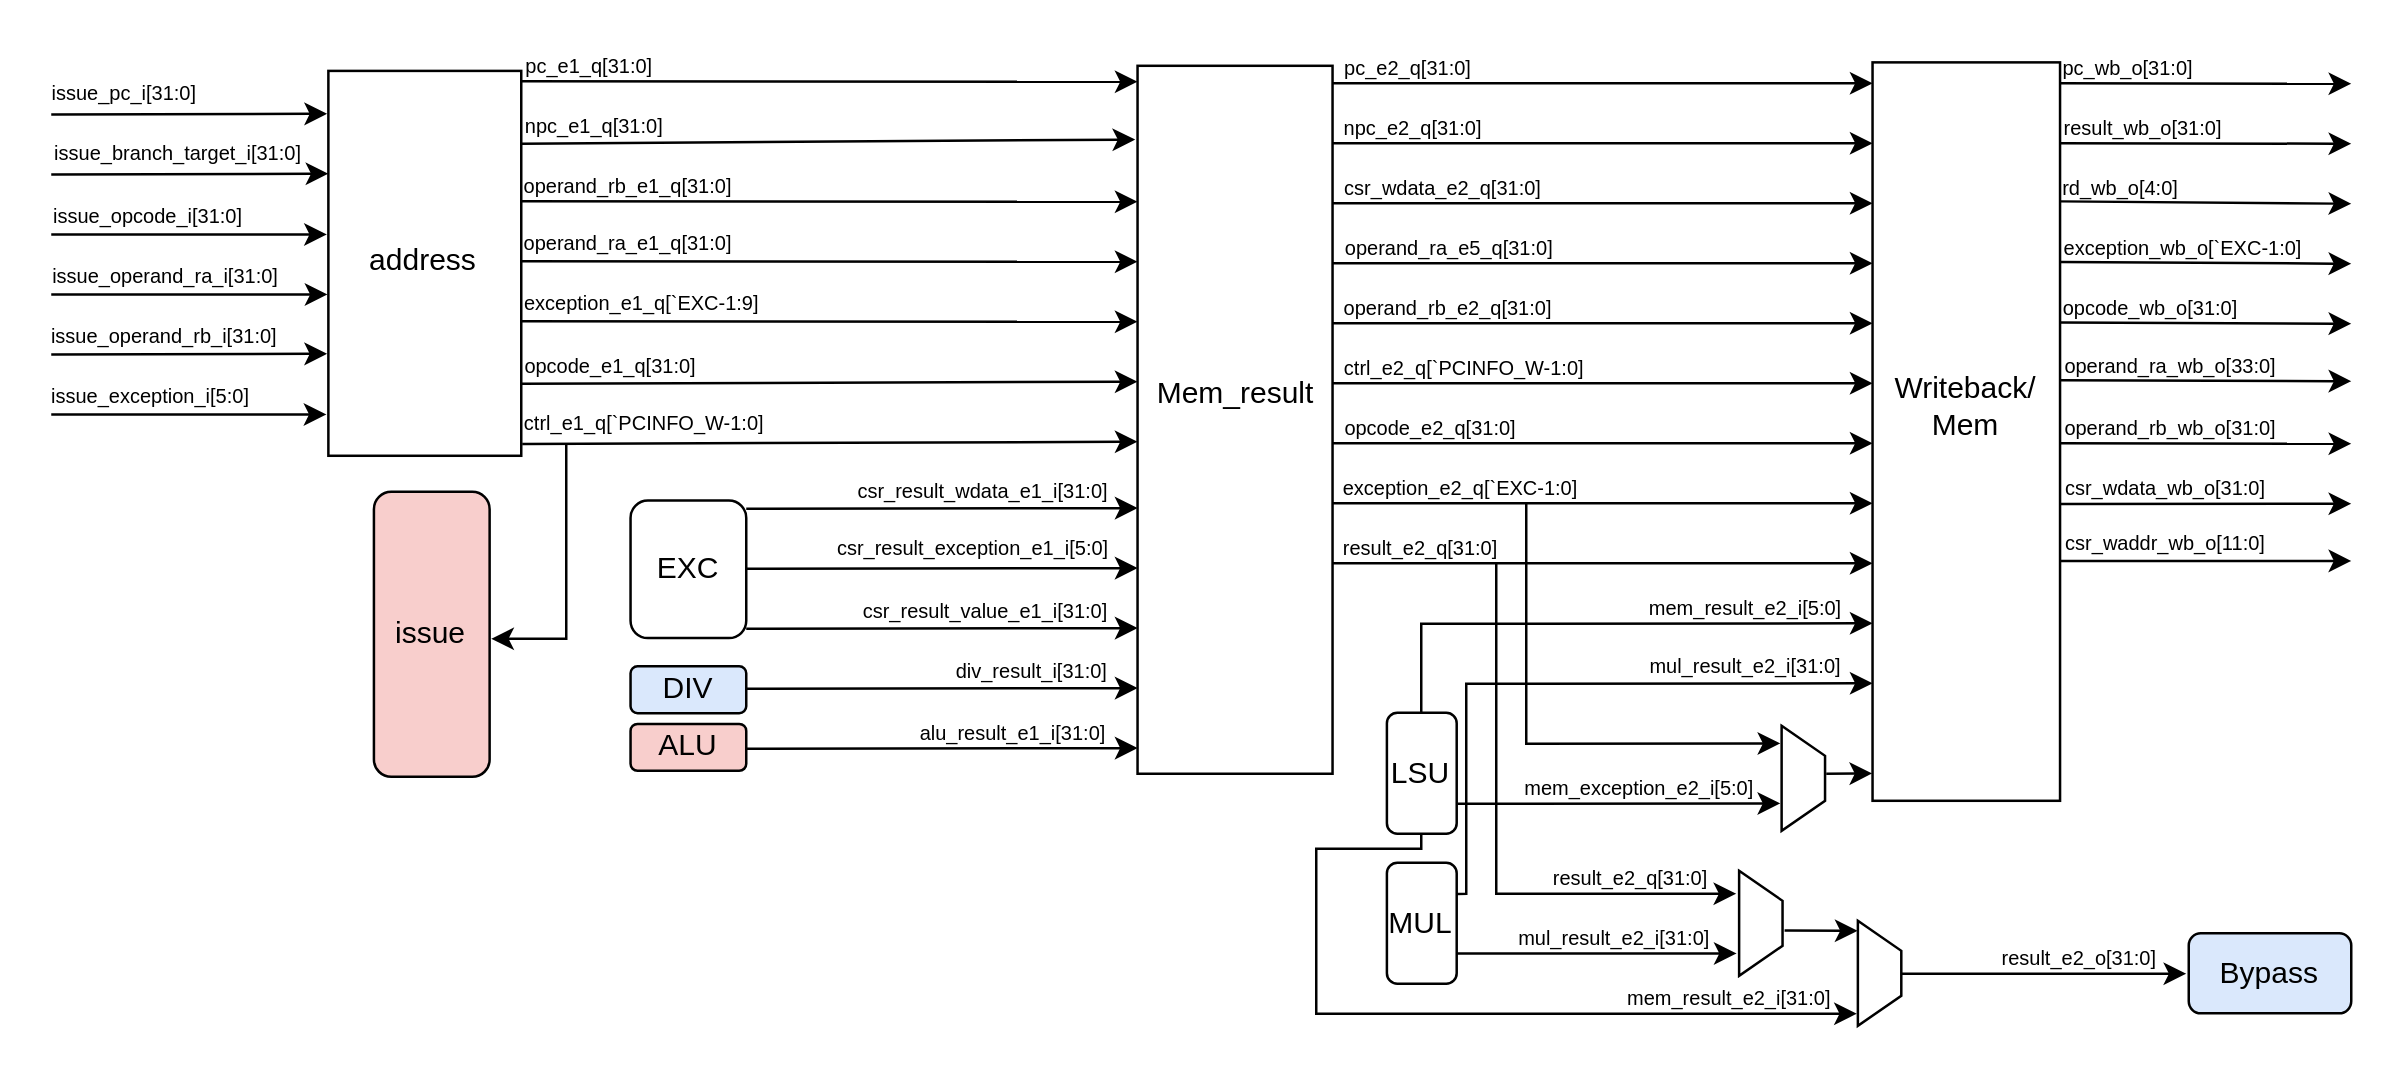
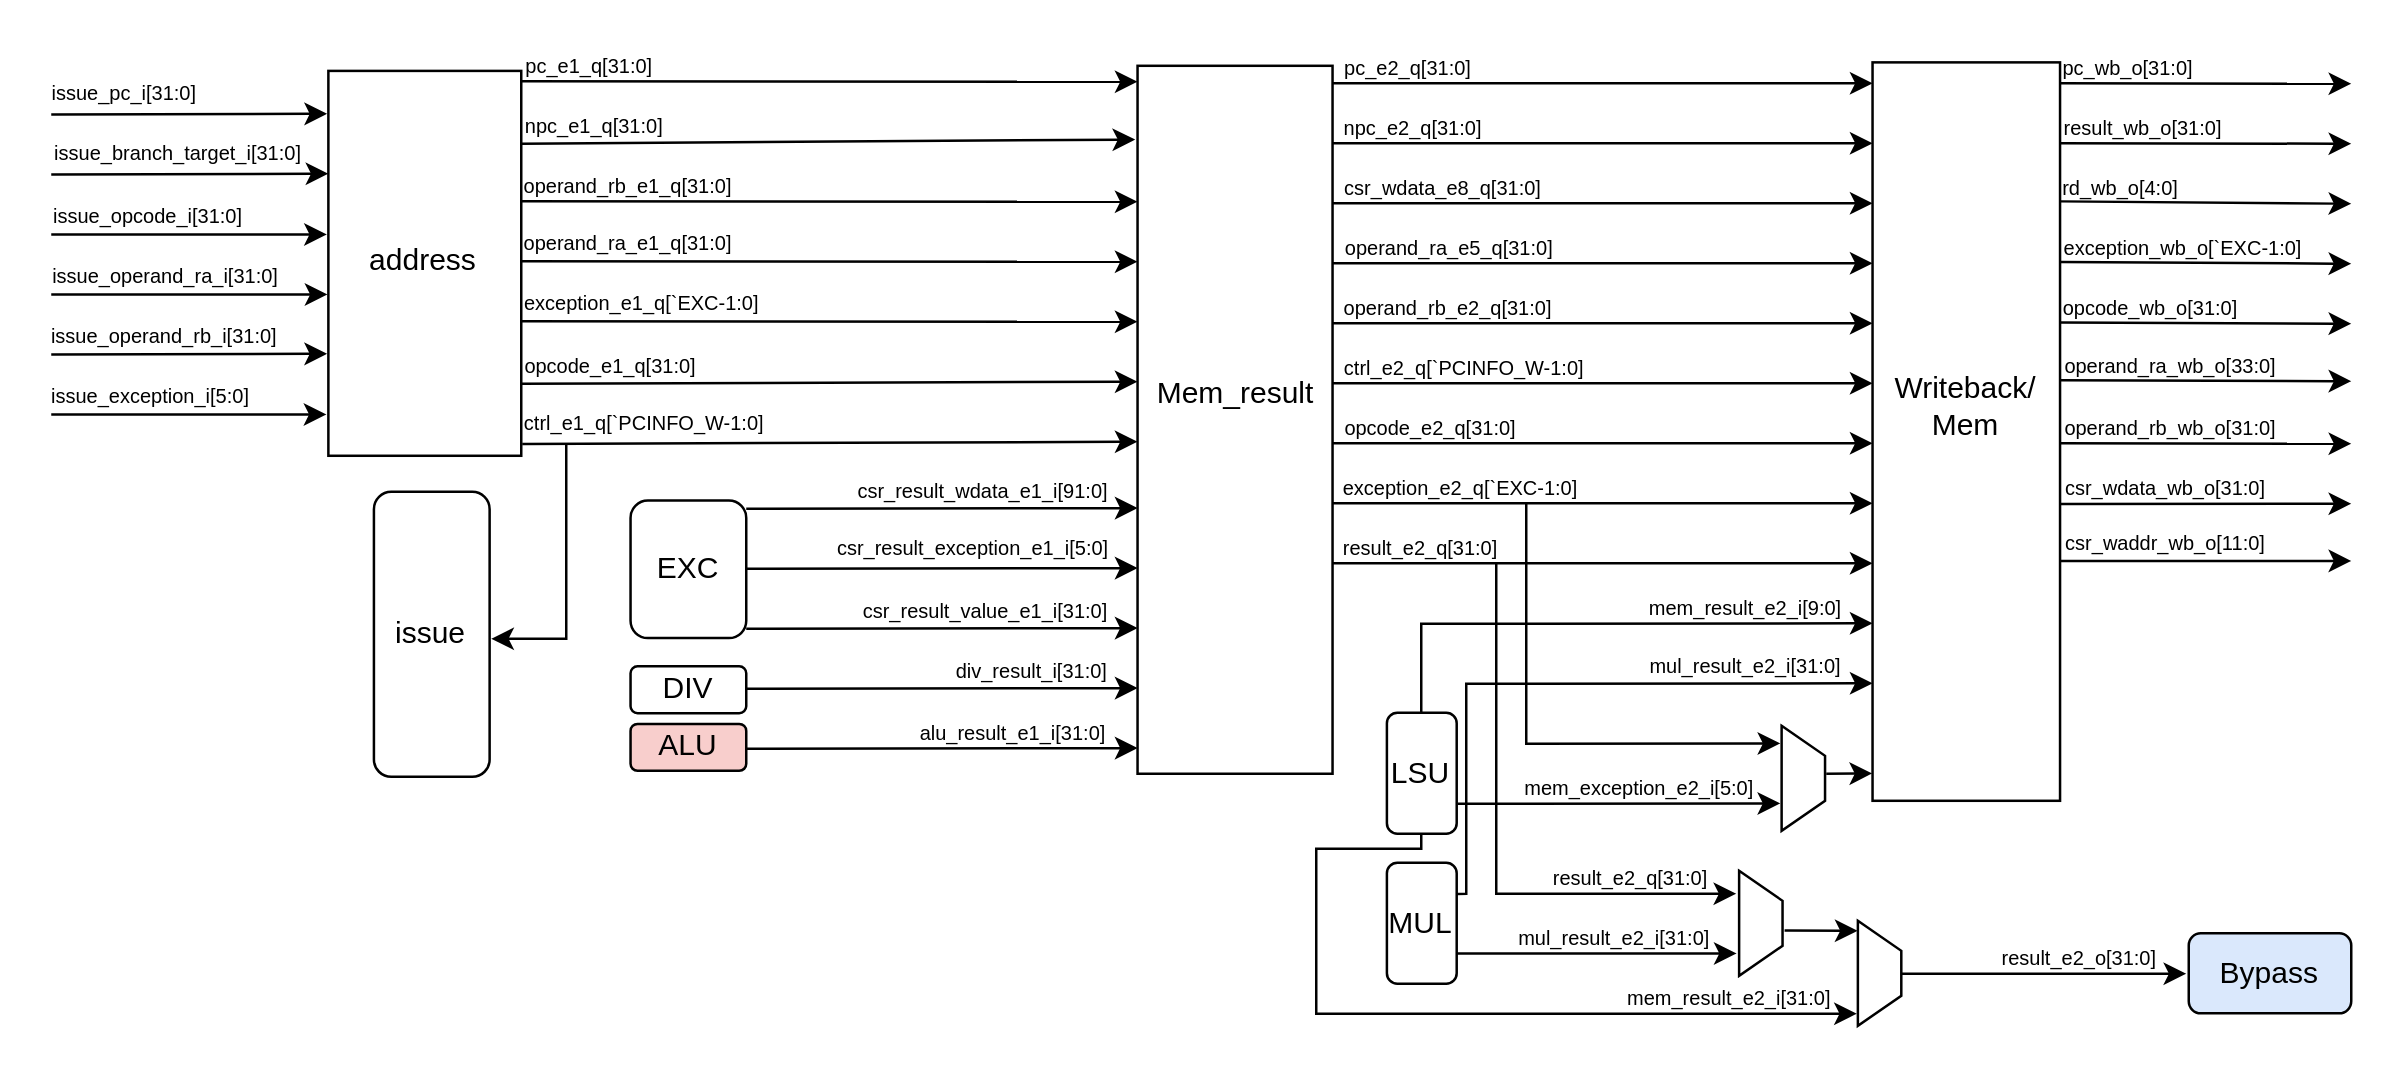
(1444, 186) -> (1444, 186)
(643, 301) -> (643, 301)
(984, 489) -> (984, 489)
(1746, 606) -> (1746, 606)
(432, 634) -> (432, 634)
(688, 690) -> (688, 690)
